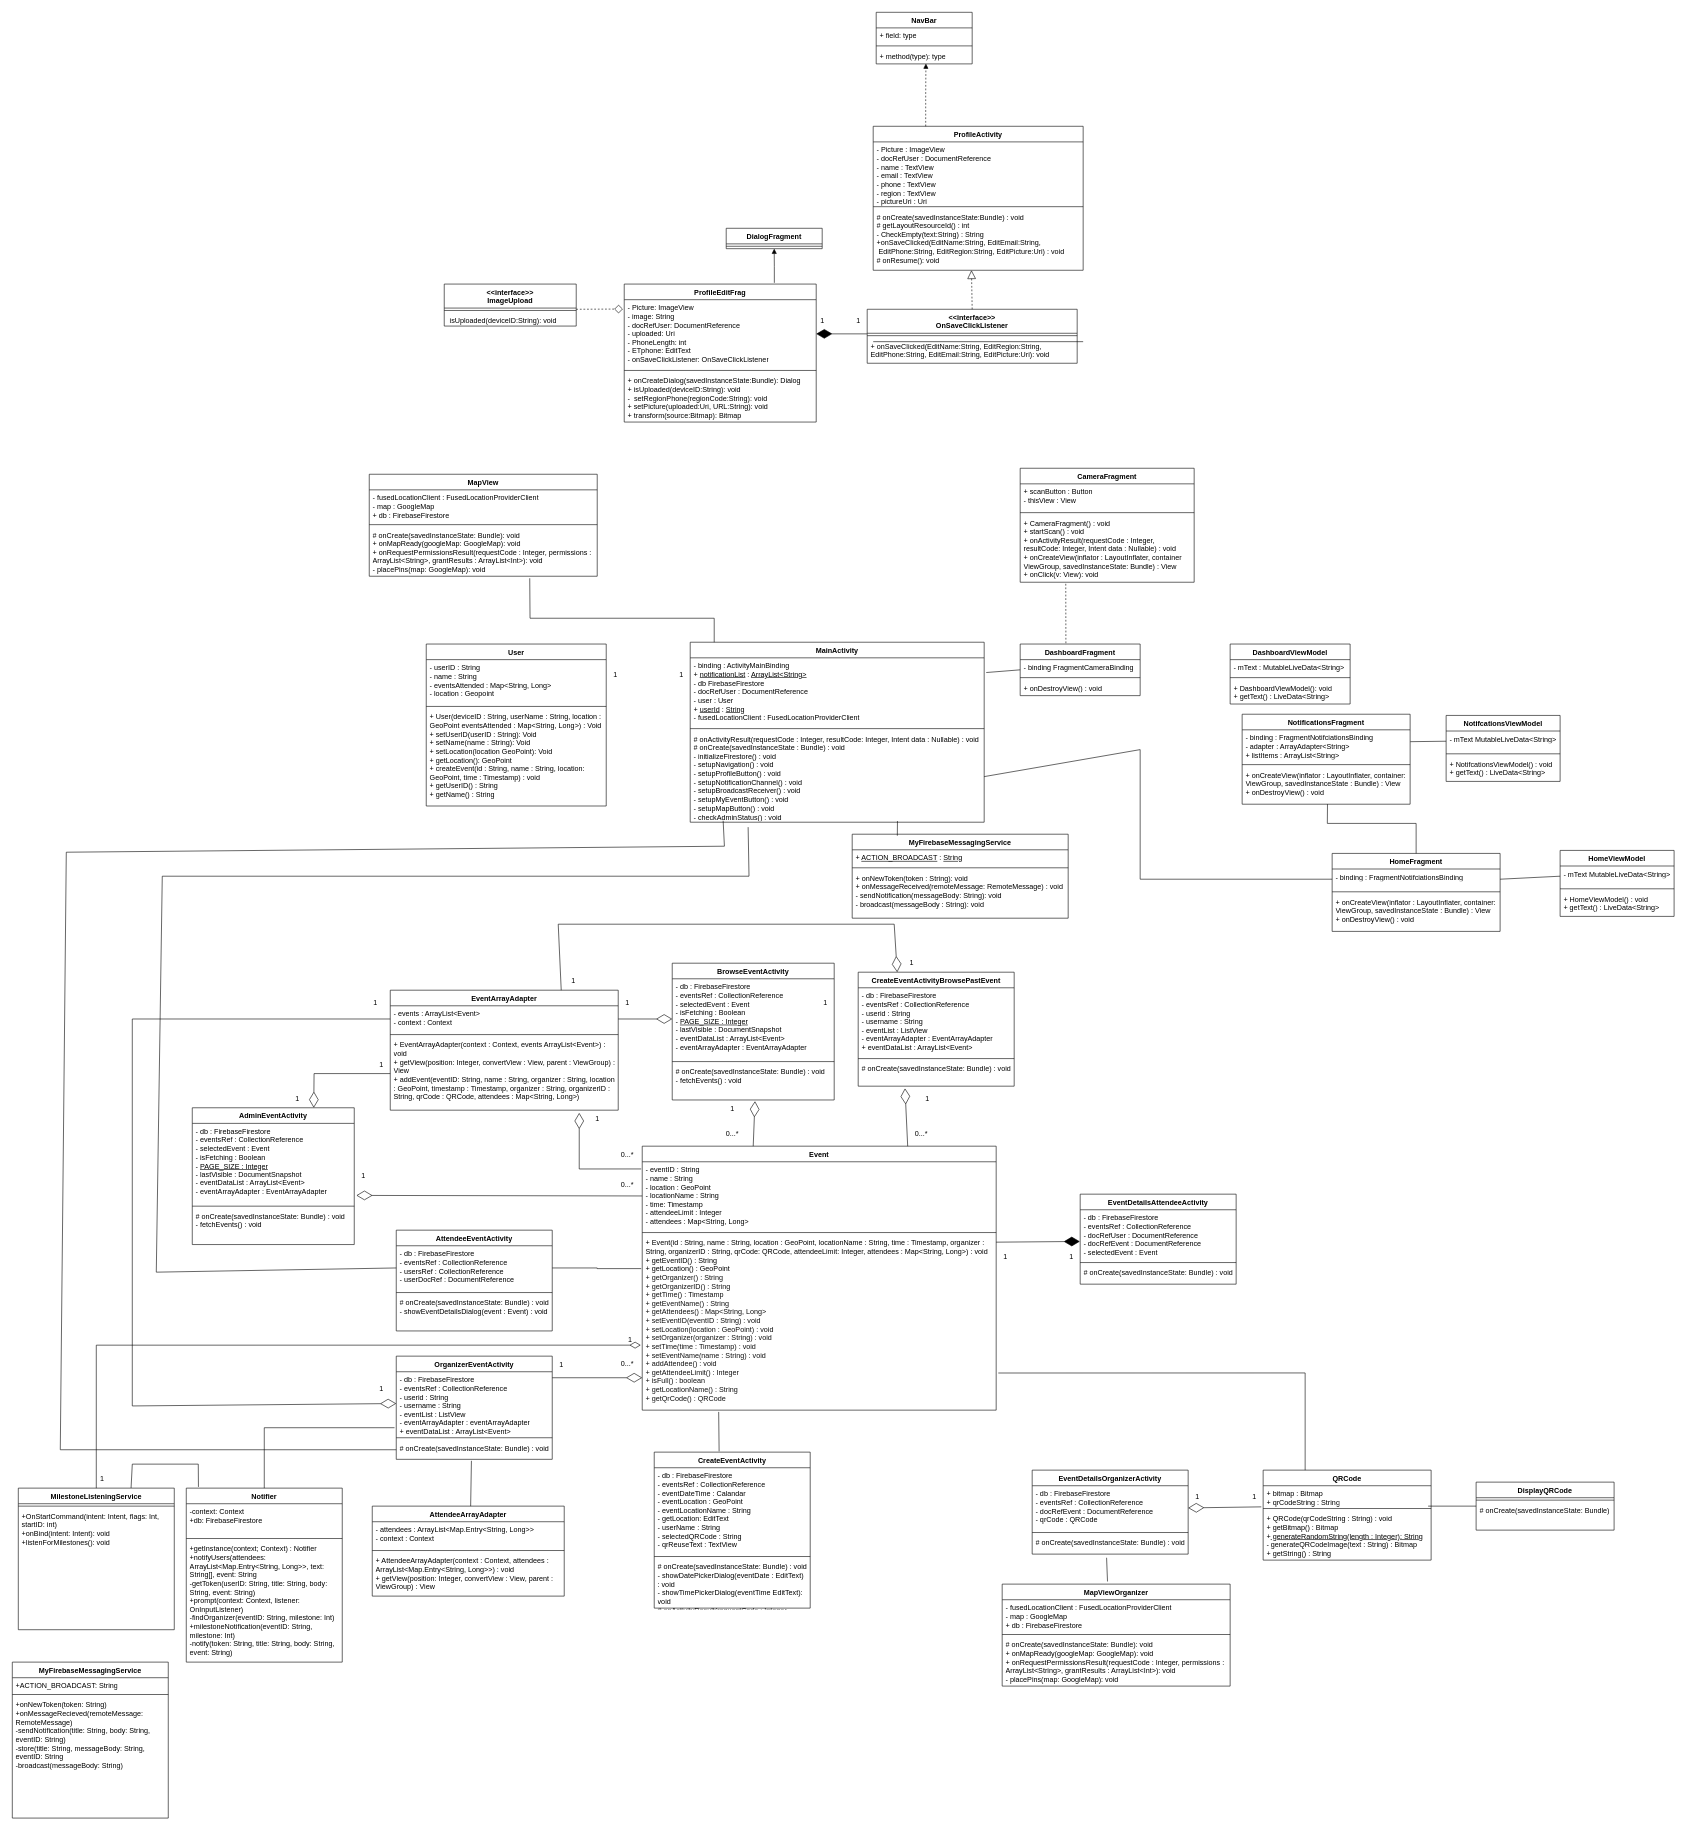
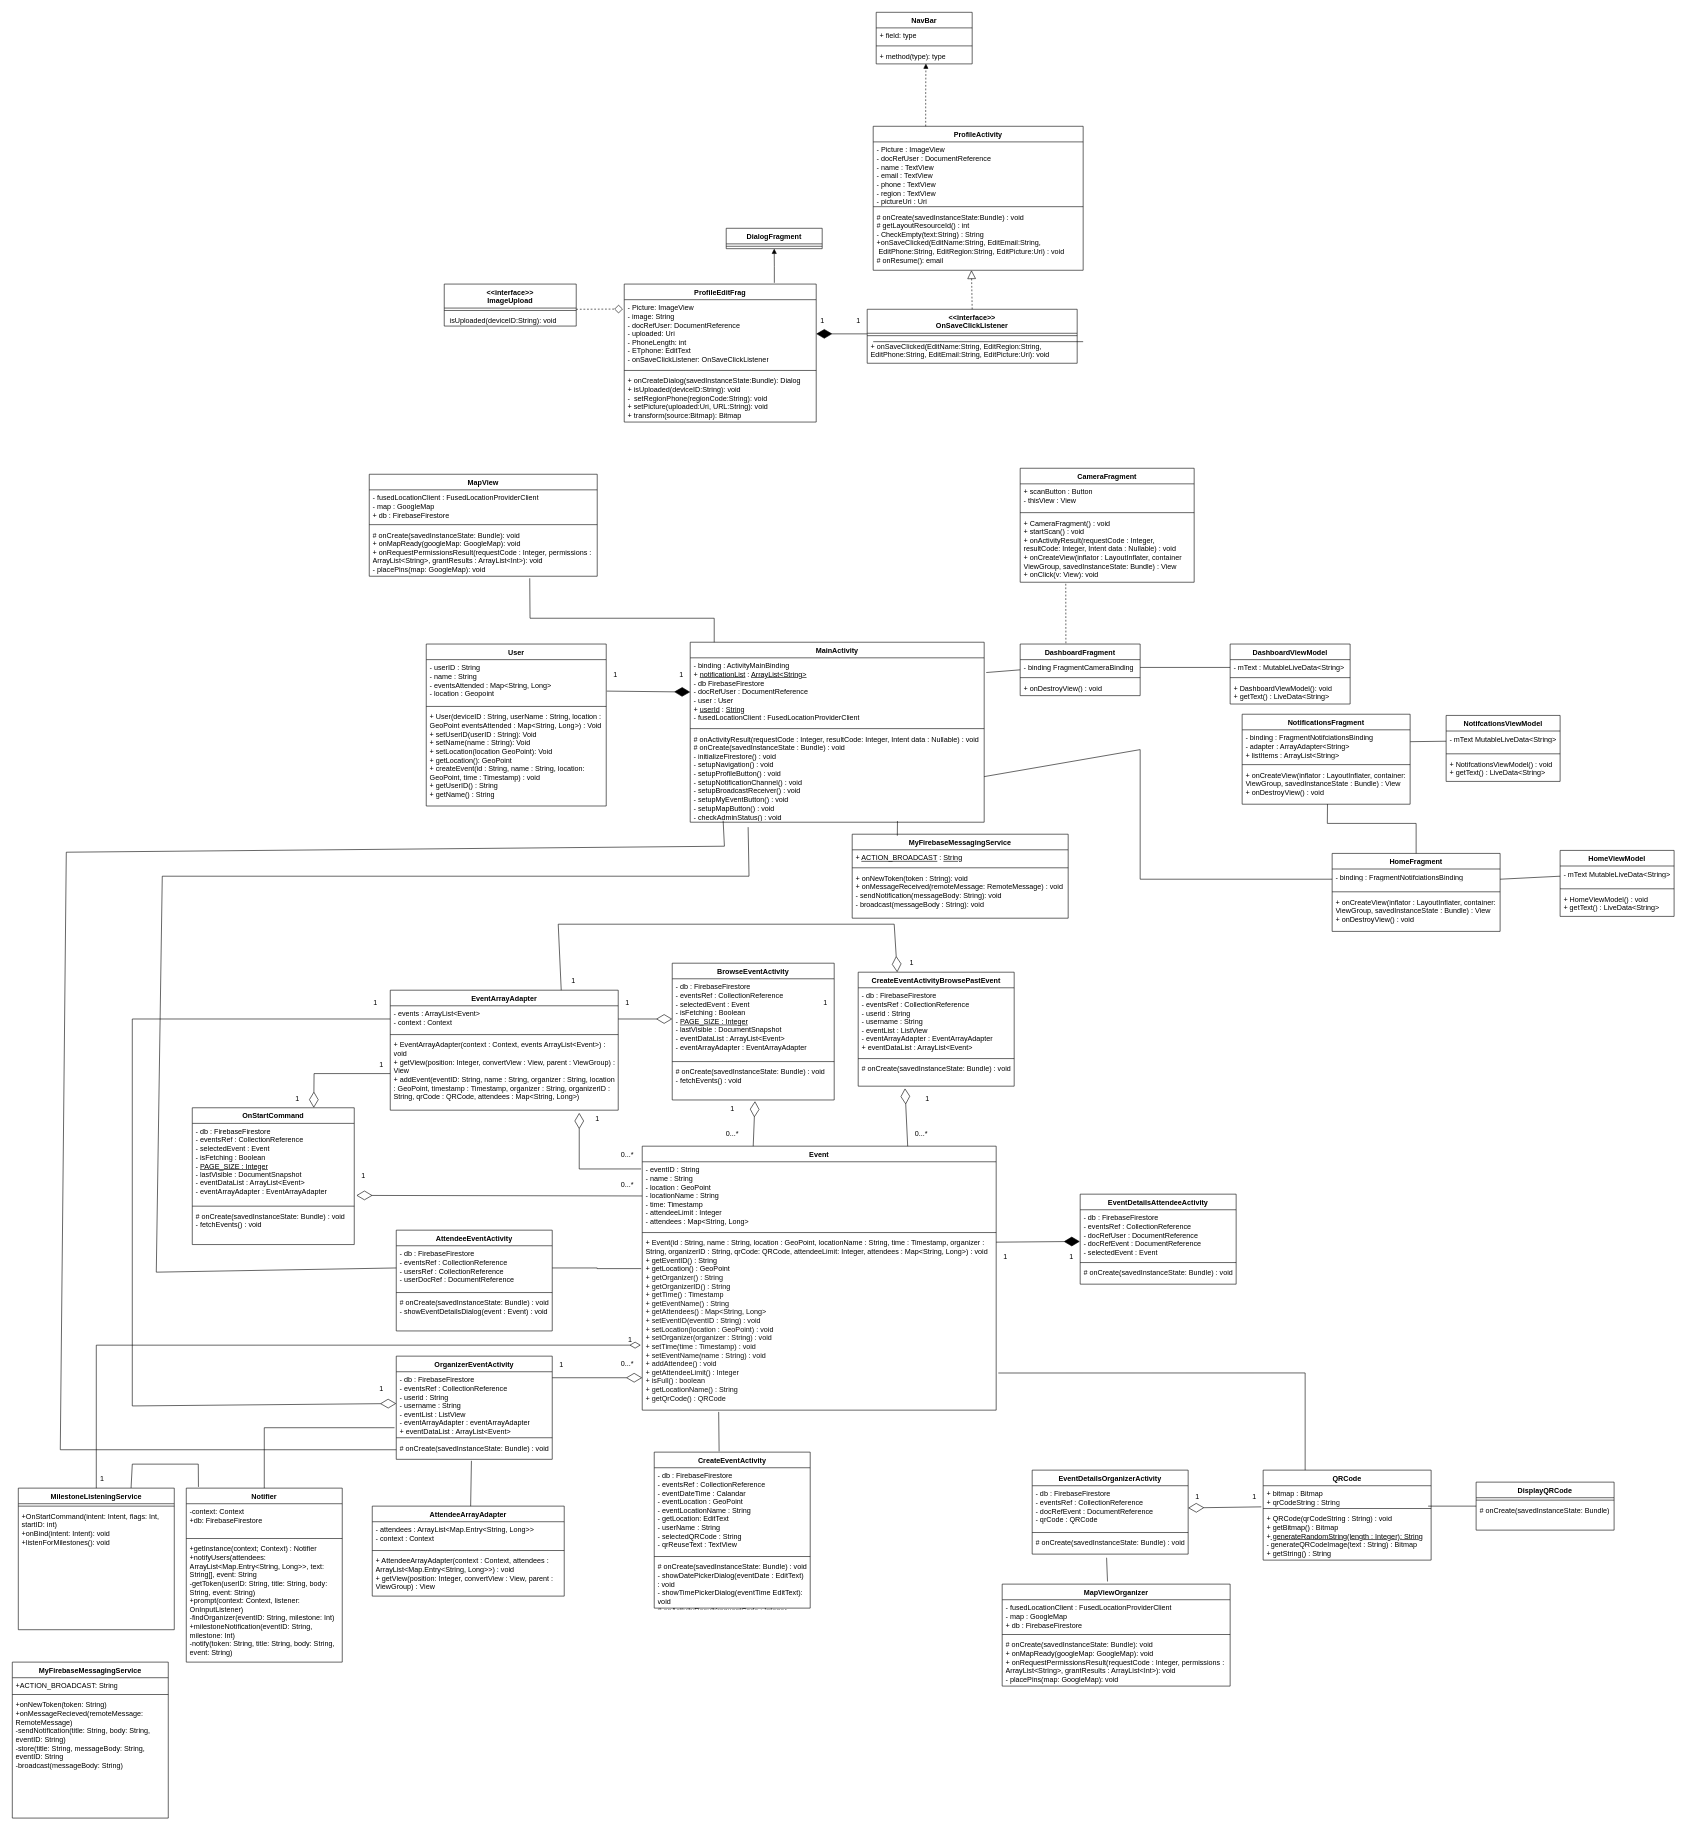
(979, 239) -> (979, 239)
none -> (1185, 668)
none -> (642, 692)
(273, 1116) -> (273, 1116)
